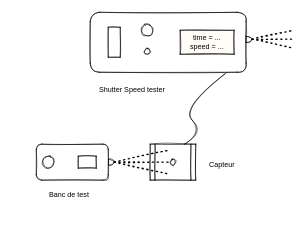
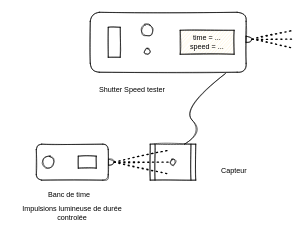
(222, 165) -> (234, 171)
(69, 195) -> (69, 195)
none -> (72, 213)
